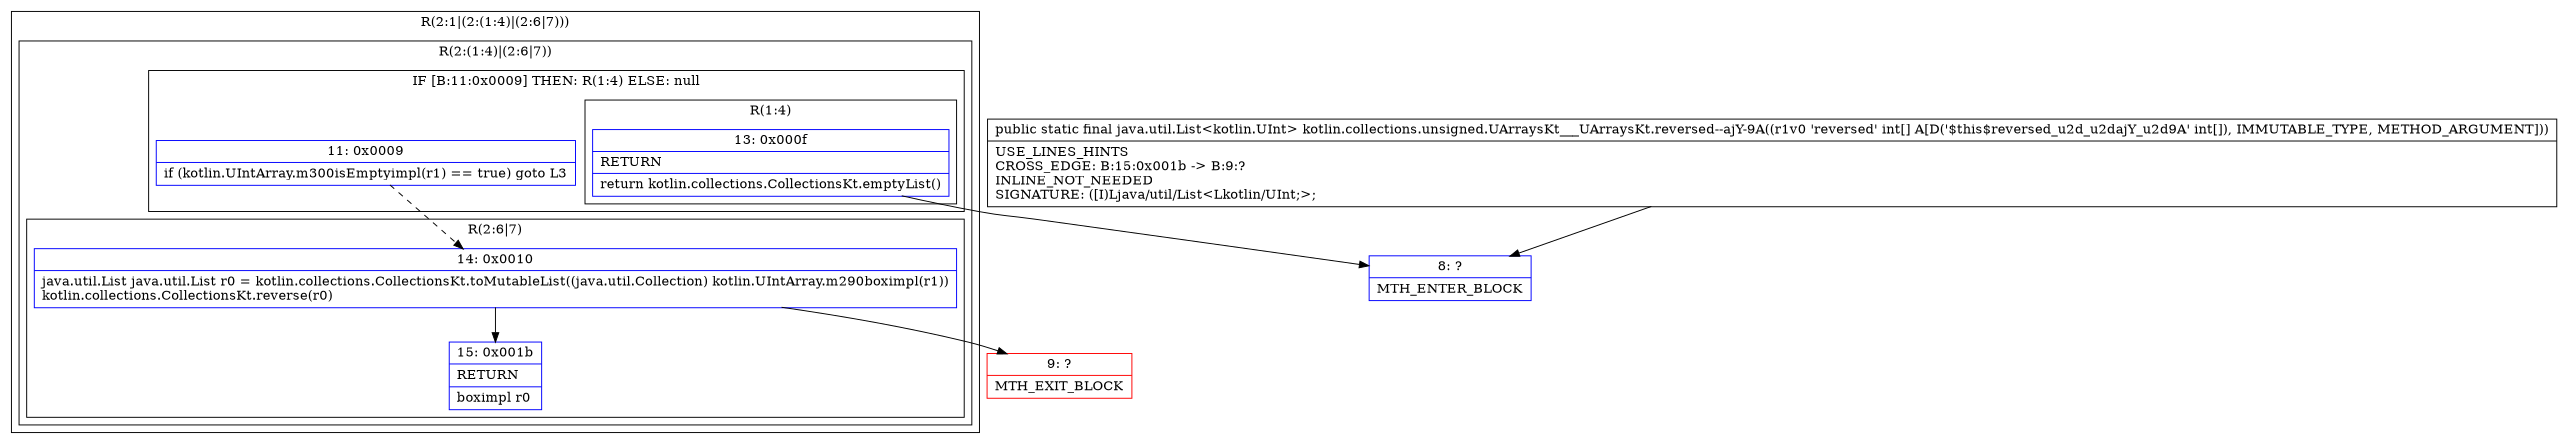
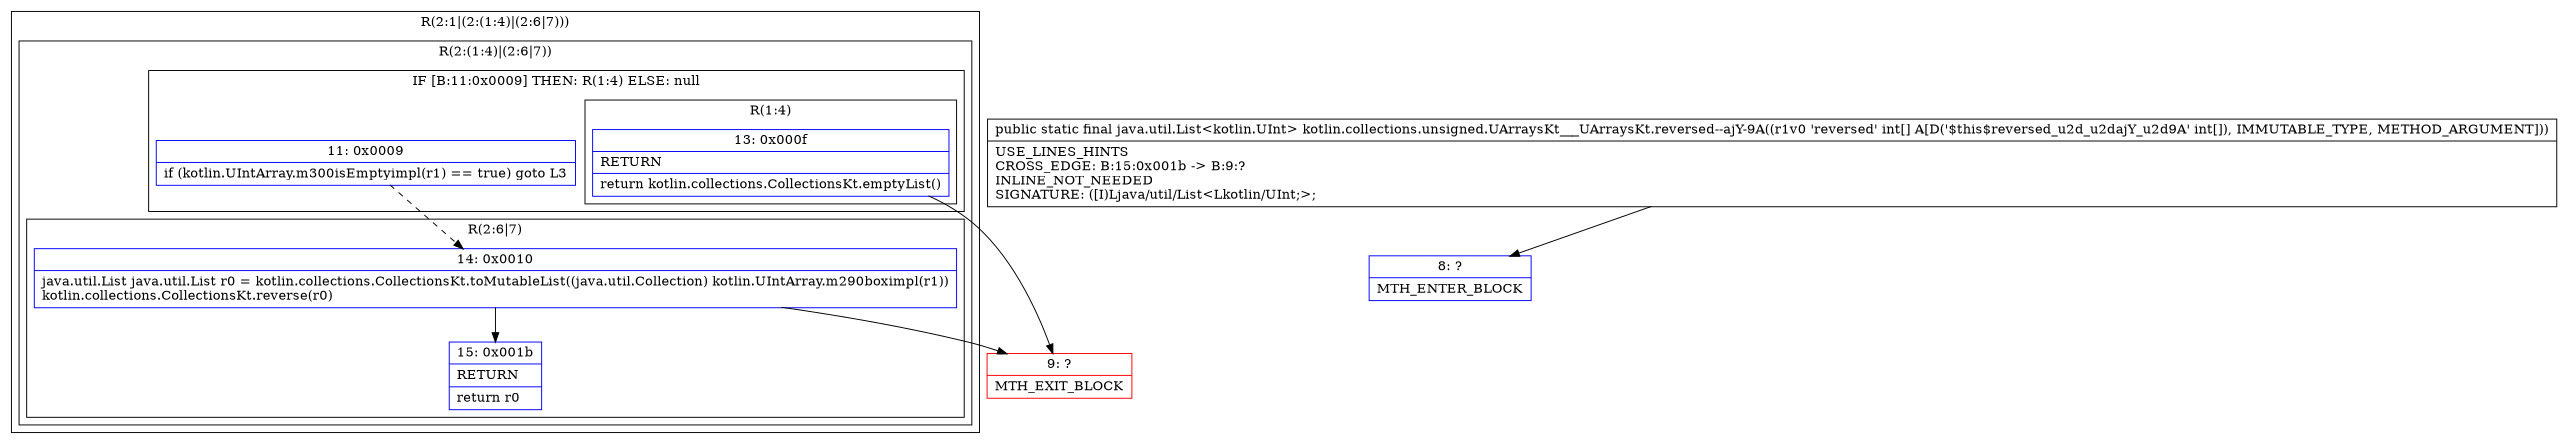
(1130, 232) -> (1004, 257)
(494, 398) -> (489, 398)
